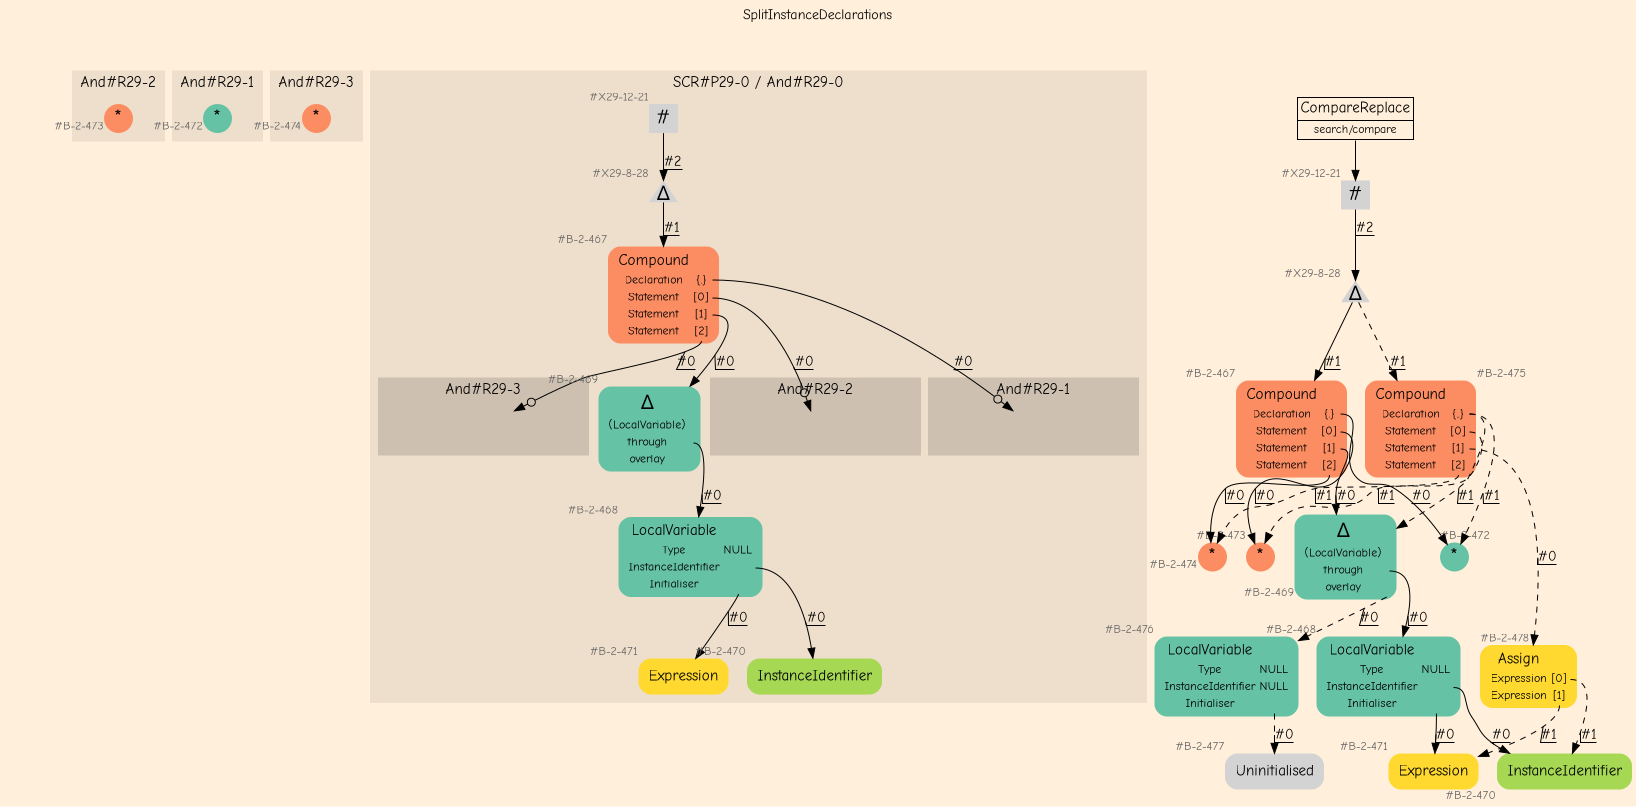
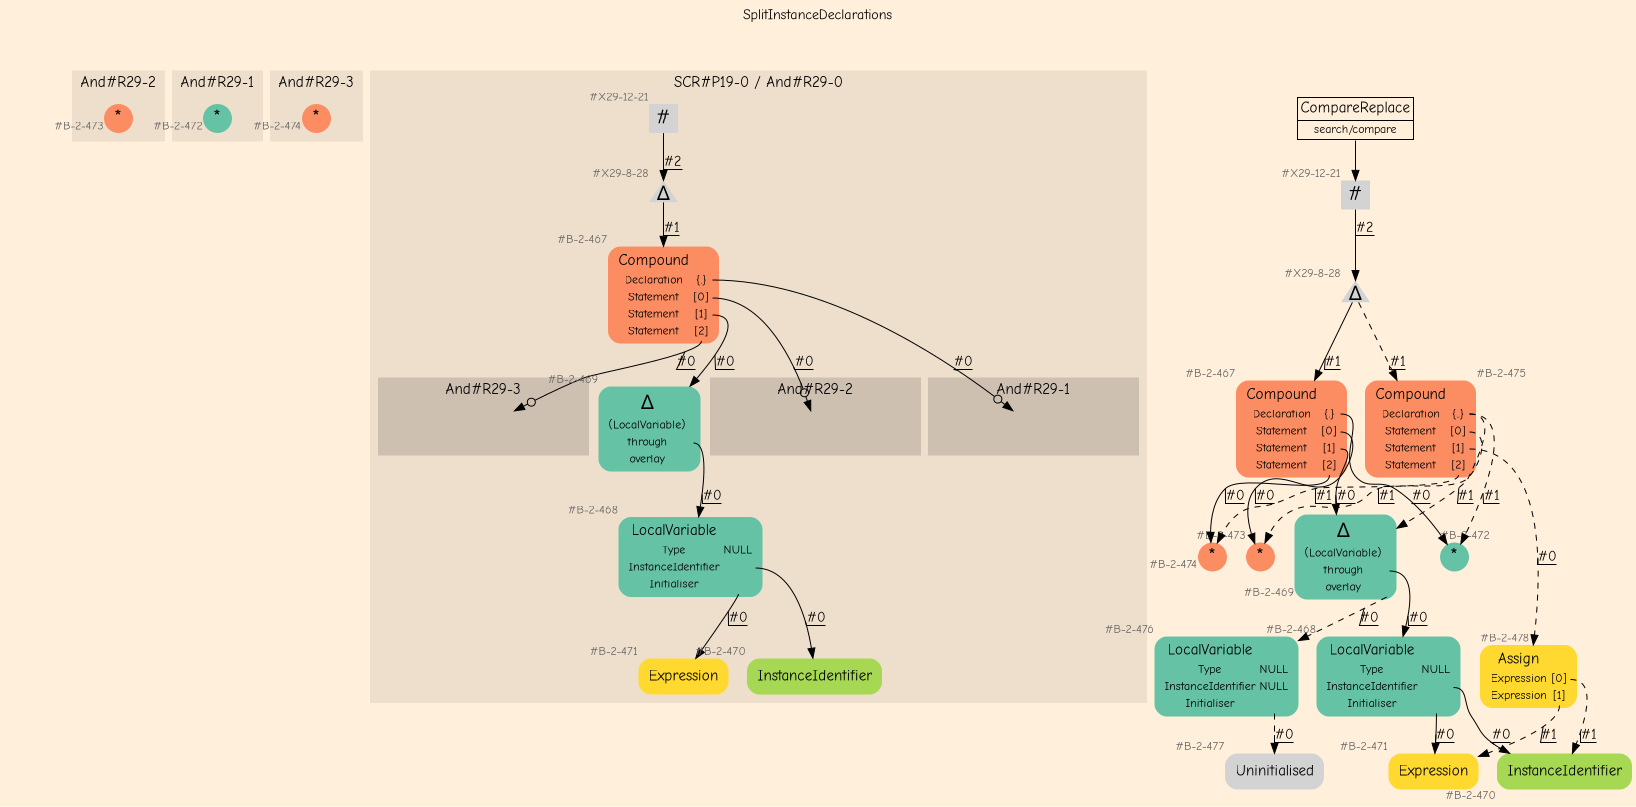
(758, 84) -> (758, 84)
